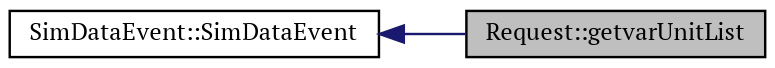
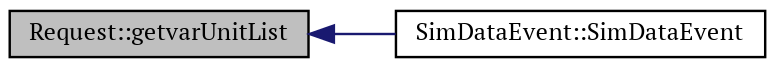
(435, 34) -> (365, 34)
